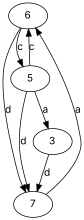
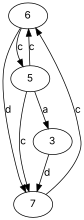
(78, 110) -> (78, 110)
(23, 142) -> (23, 142)
